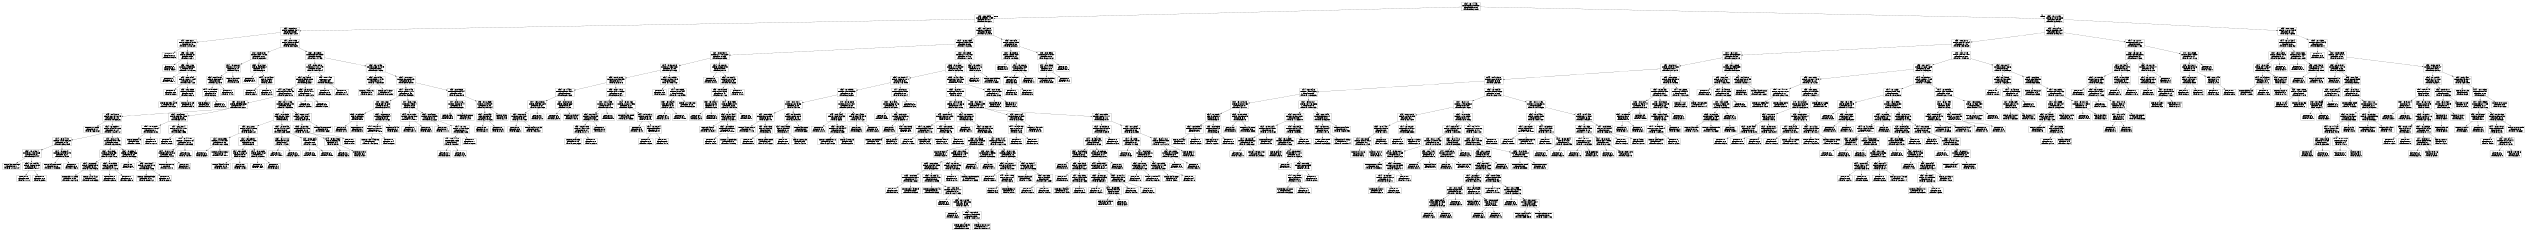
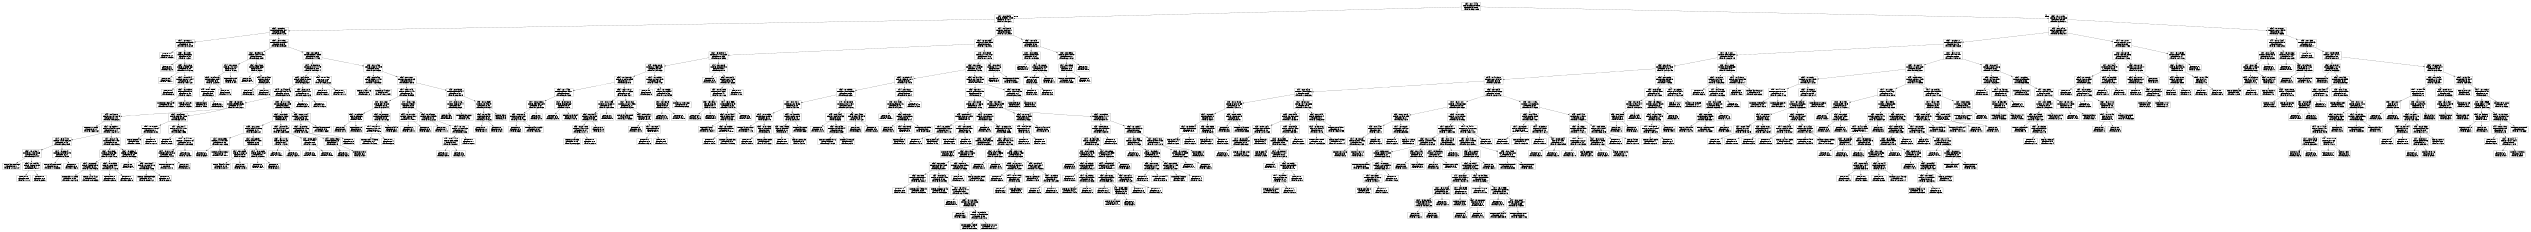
(2441, 123) -> (2454, 111)
(890, 136) -> (914, 123)
